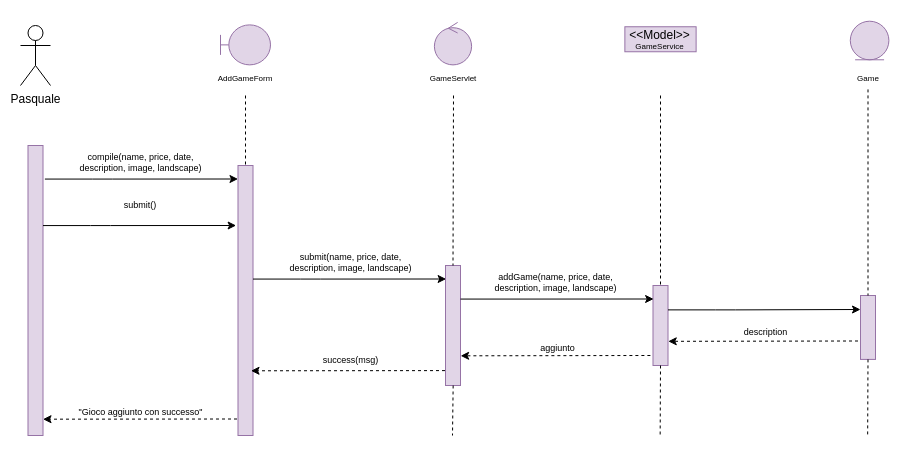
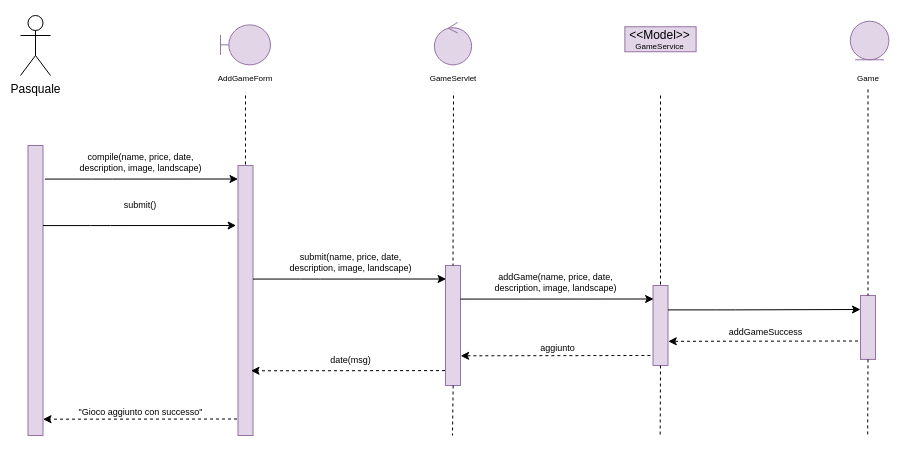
(36, 56) -> (36, 46)
(766, 333) -> (766, 333)
(351, 361) -> (351, 361)
